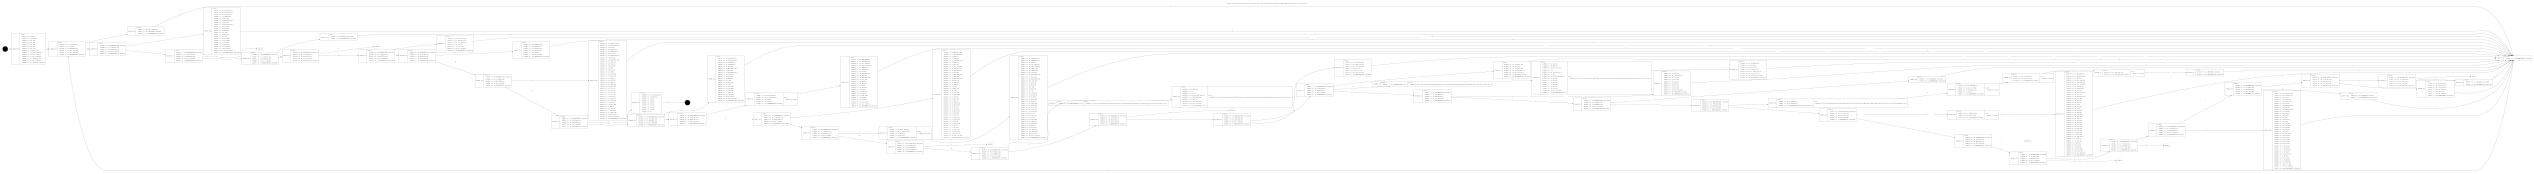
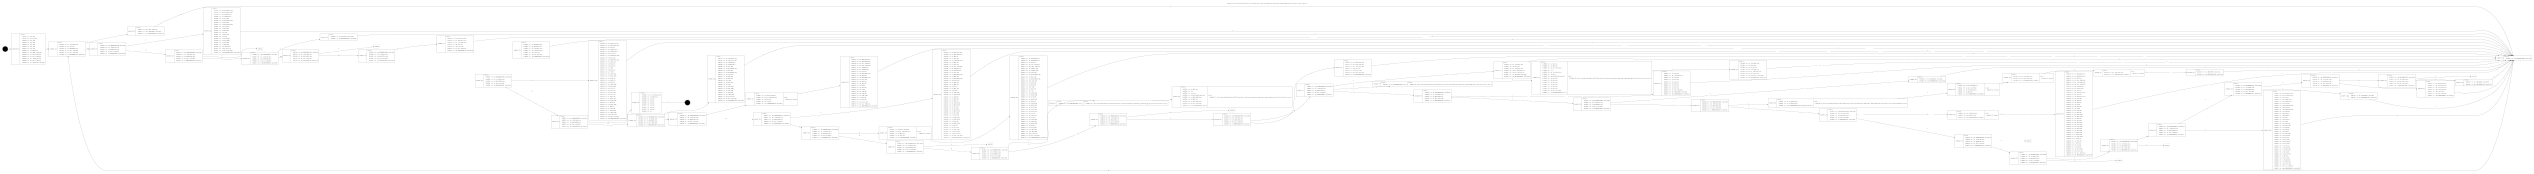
(417, 56) -> none
